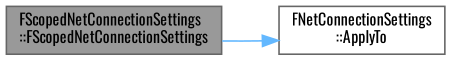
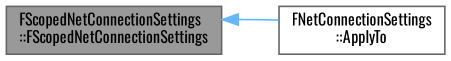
(242, 41) -> (258, 20)
